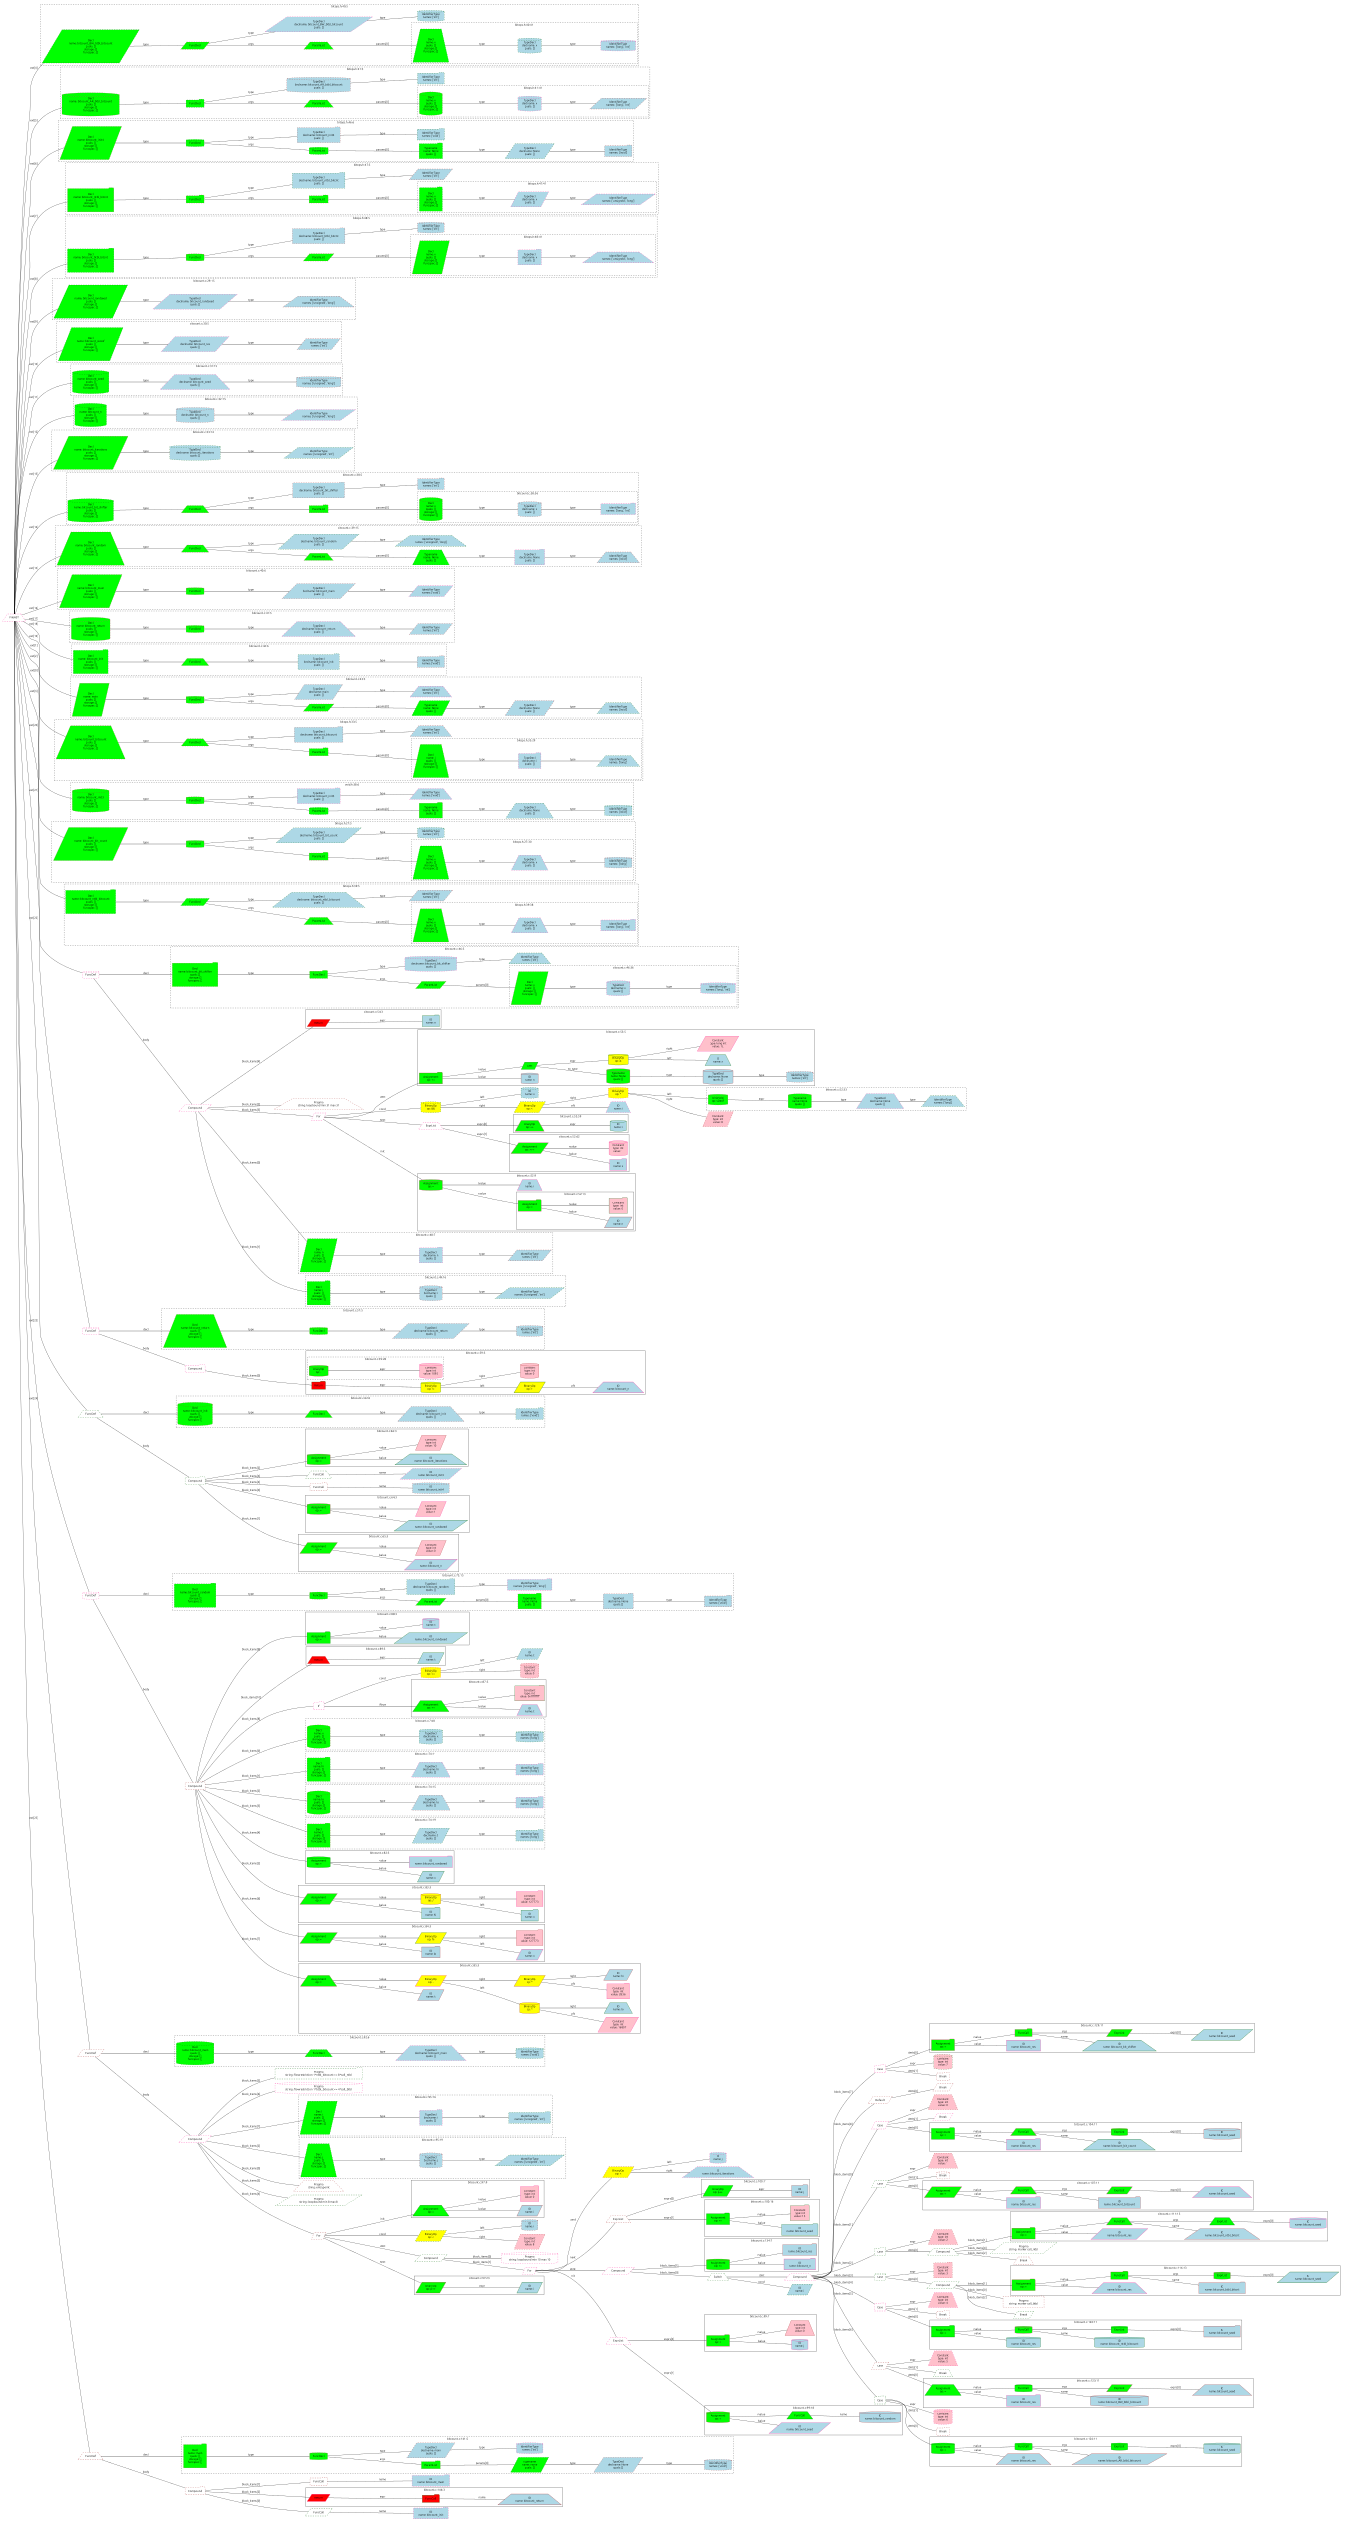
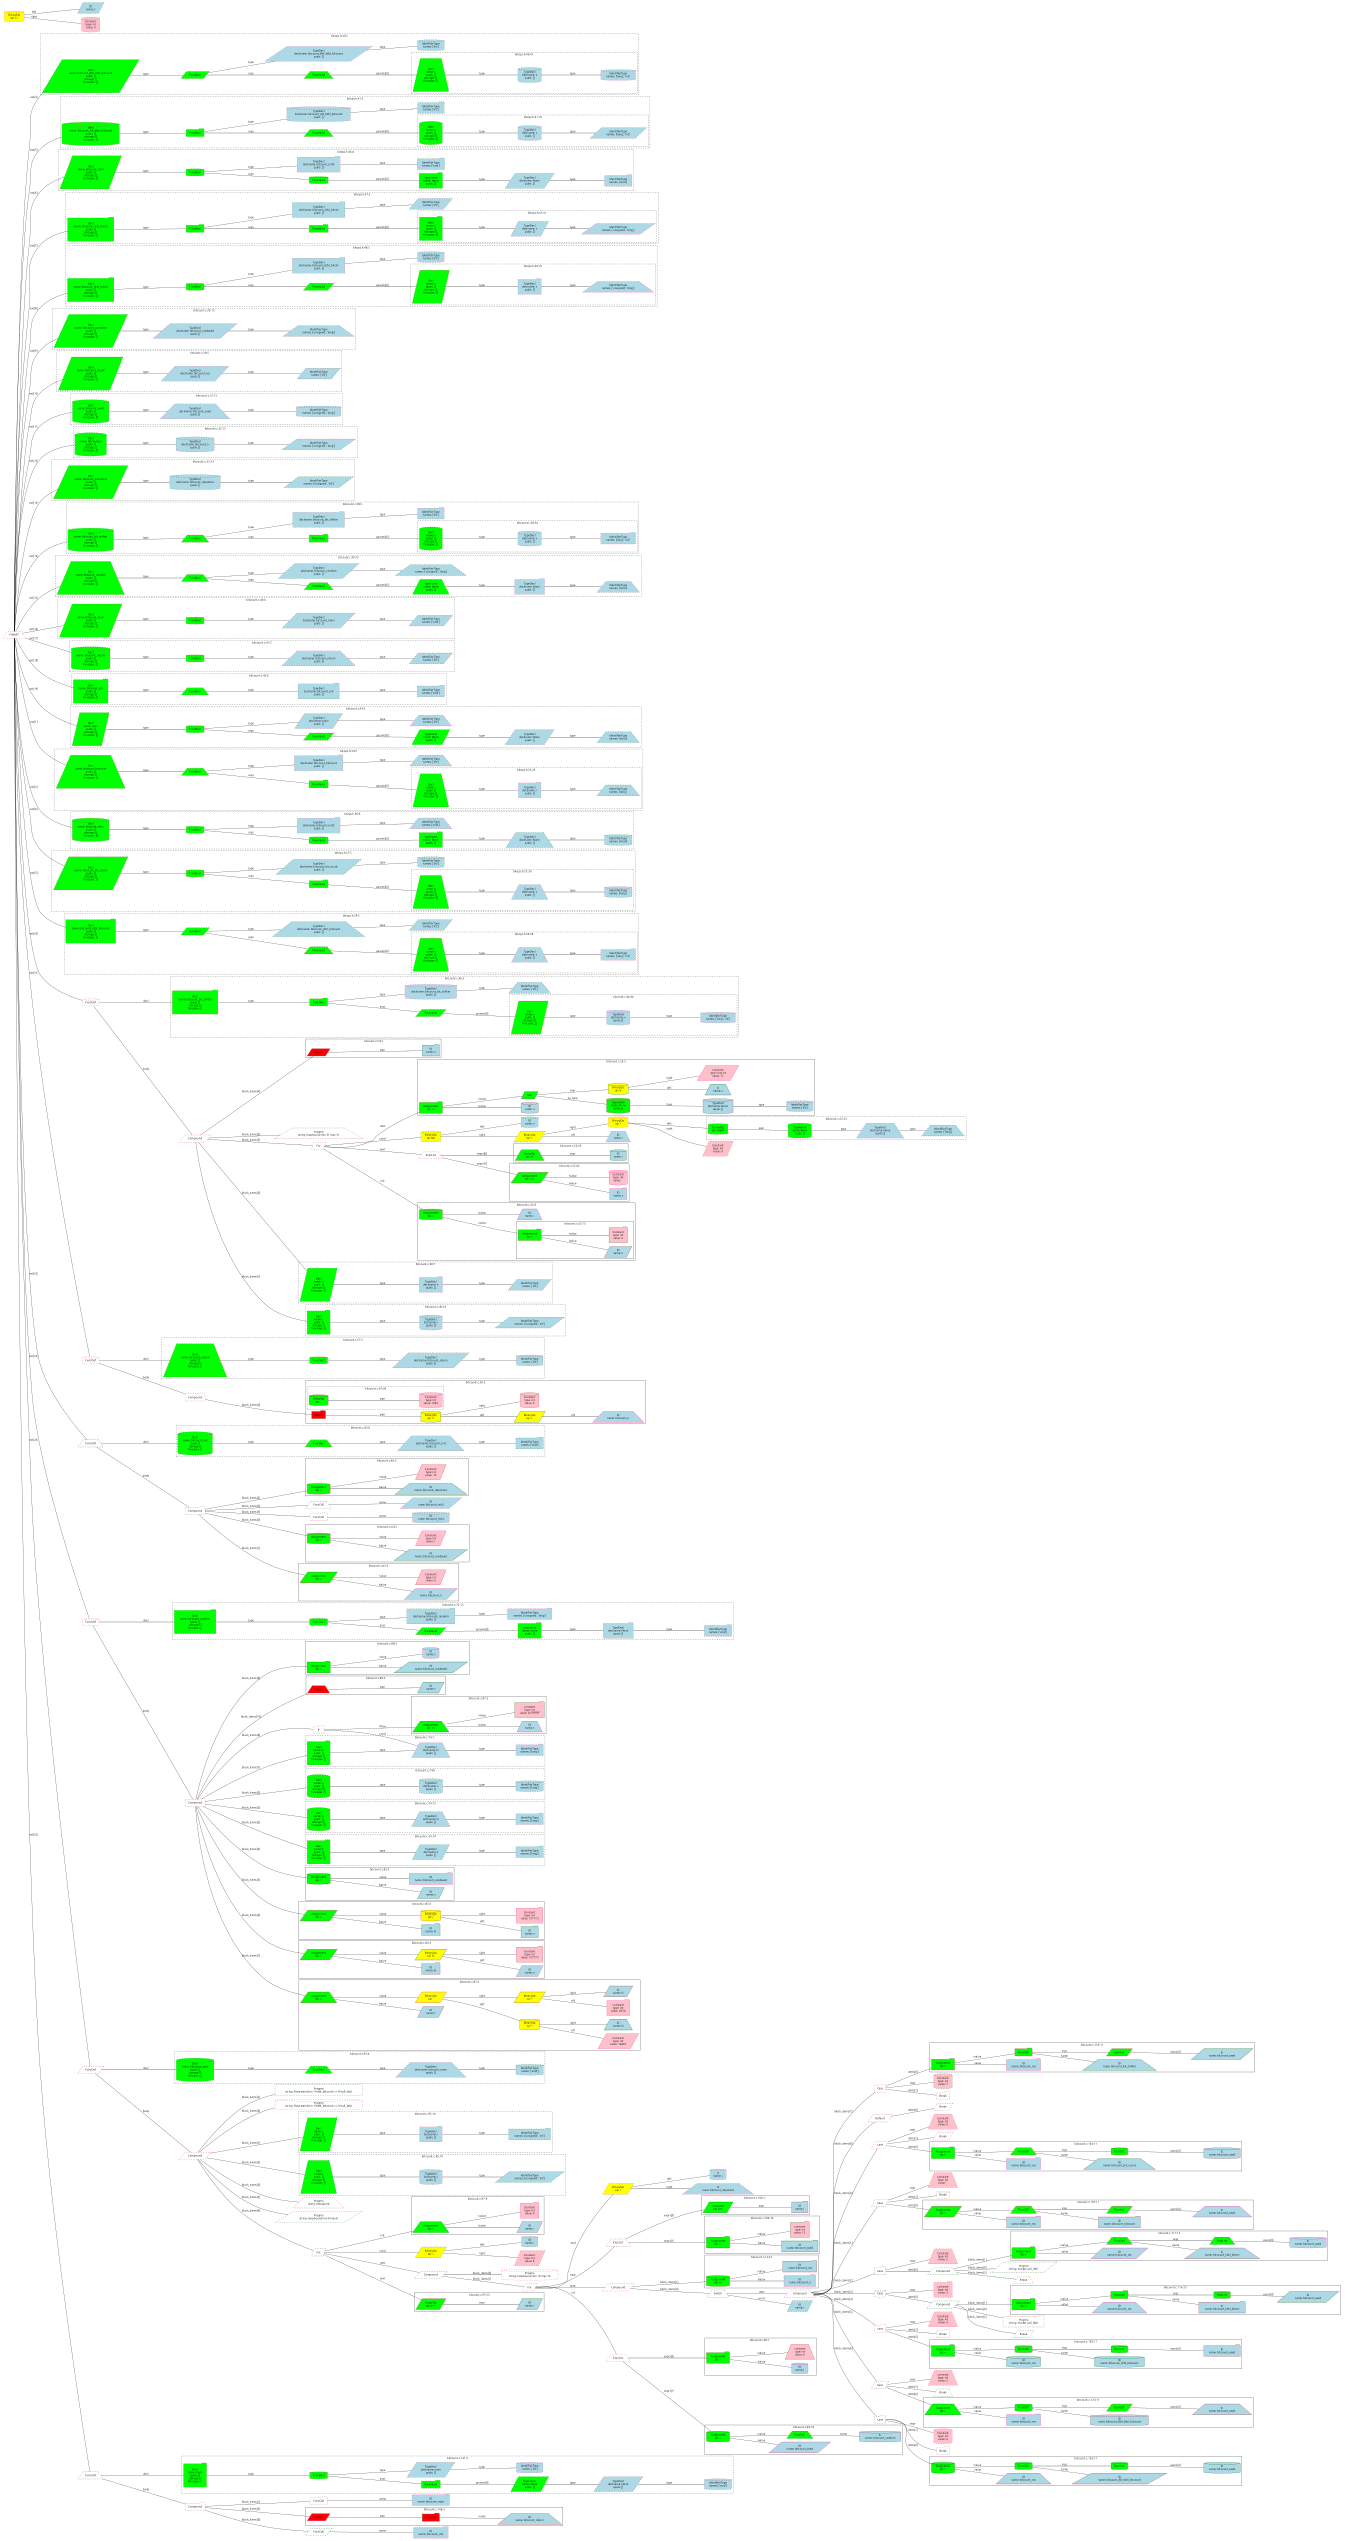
(352, 785) -> (352, 814)
(371, 1685) -> (369, 1734)
